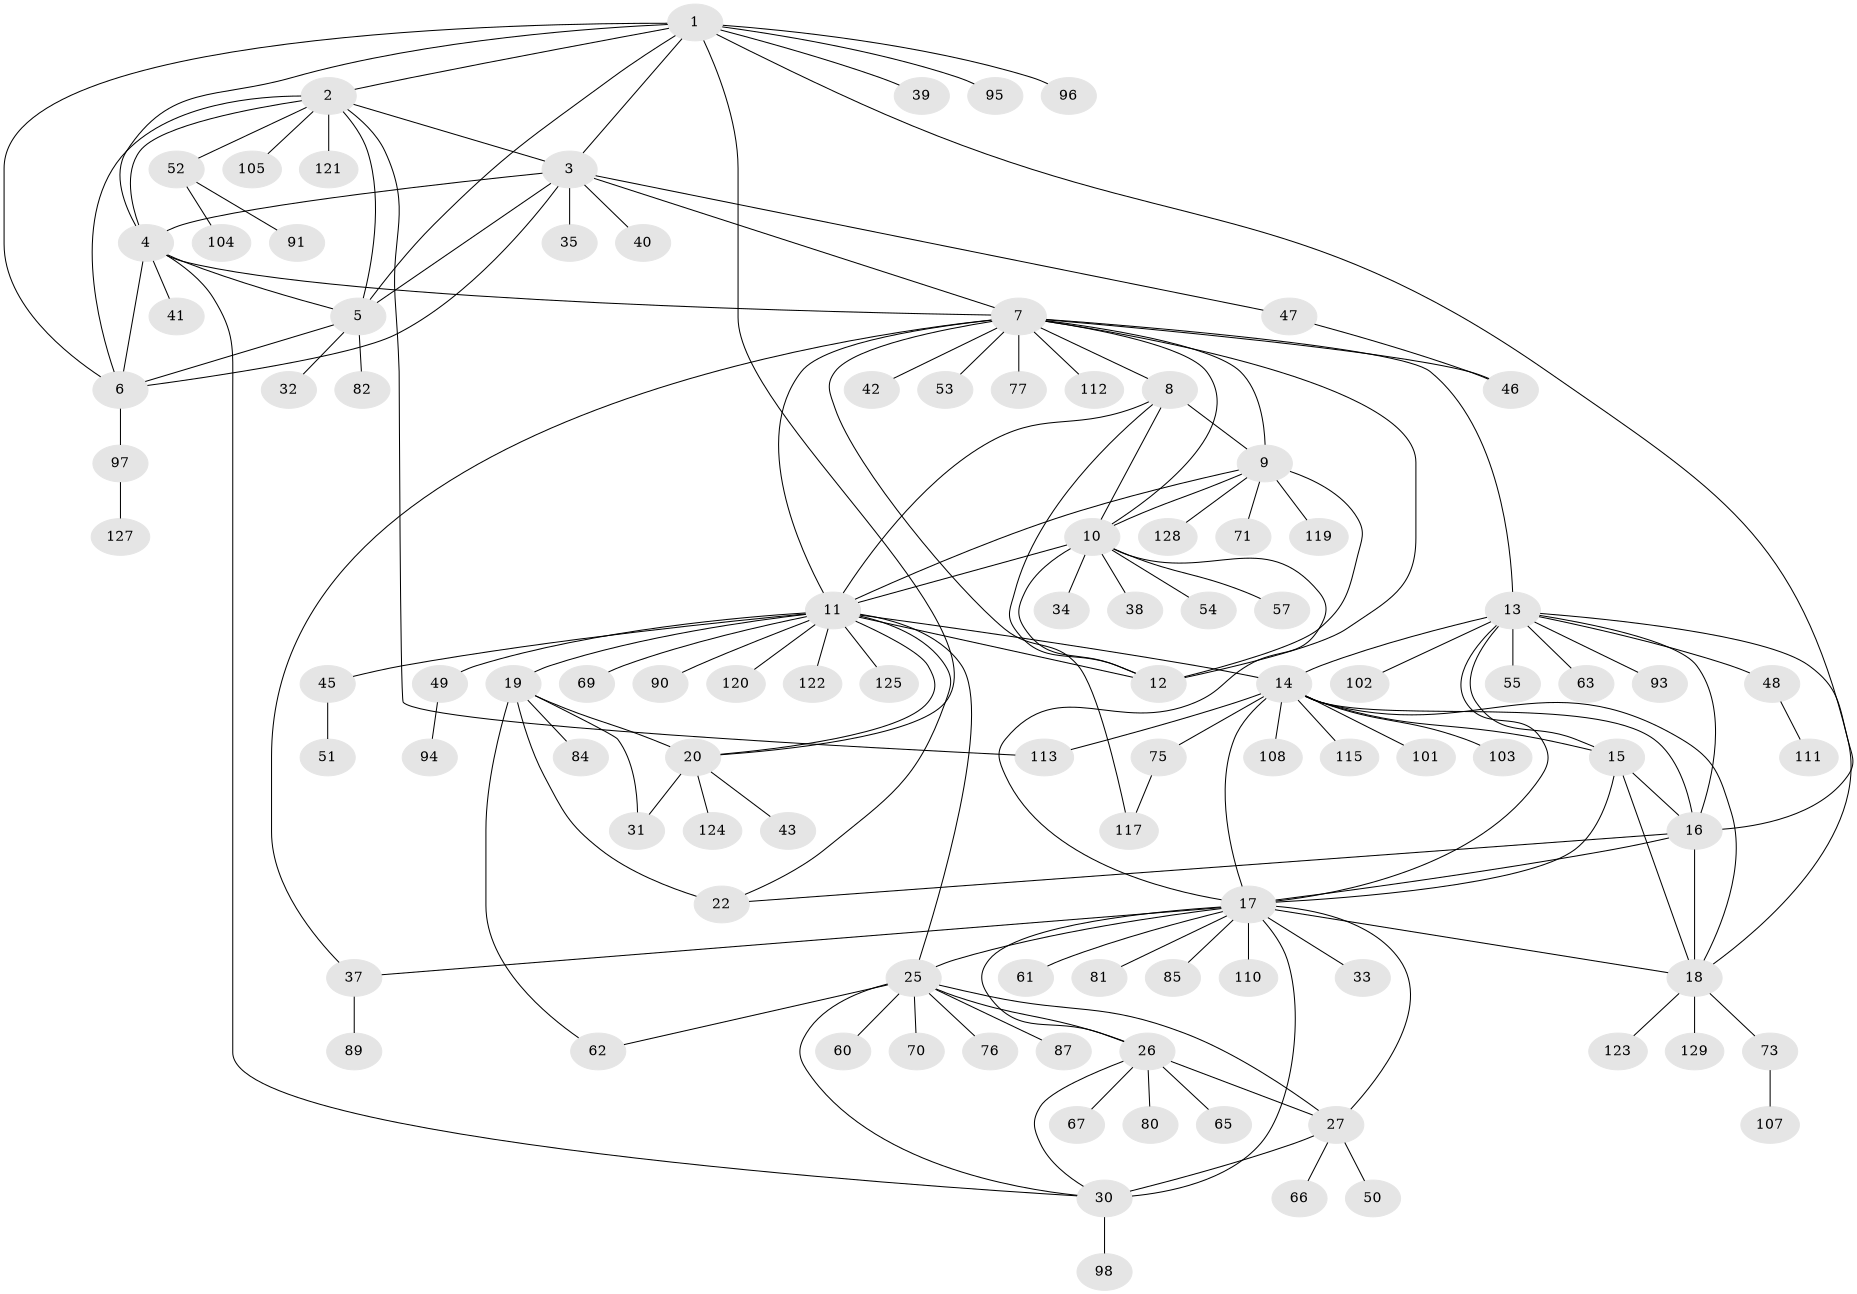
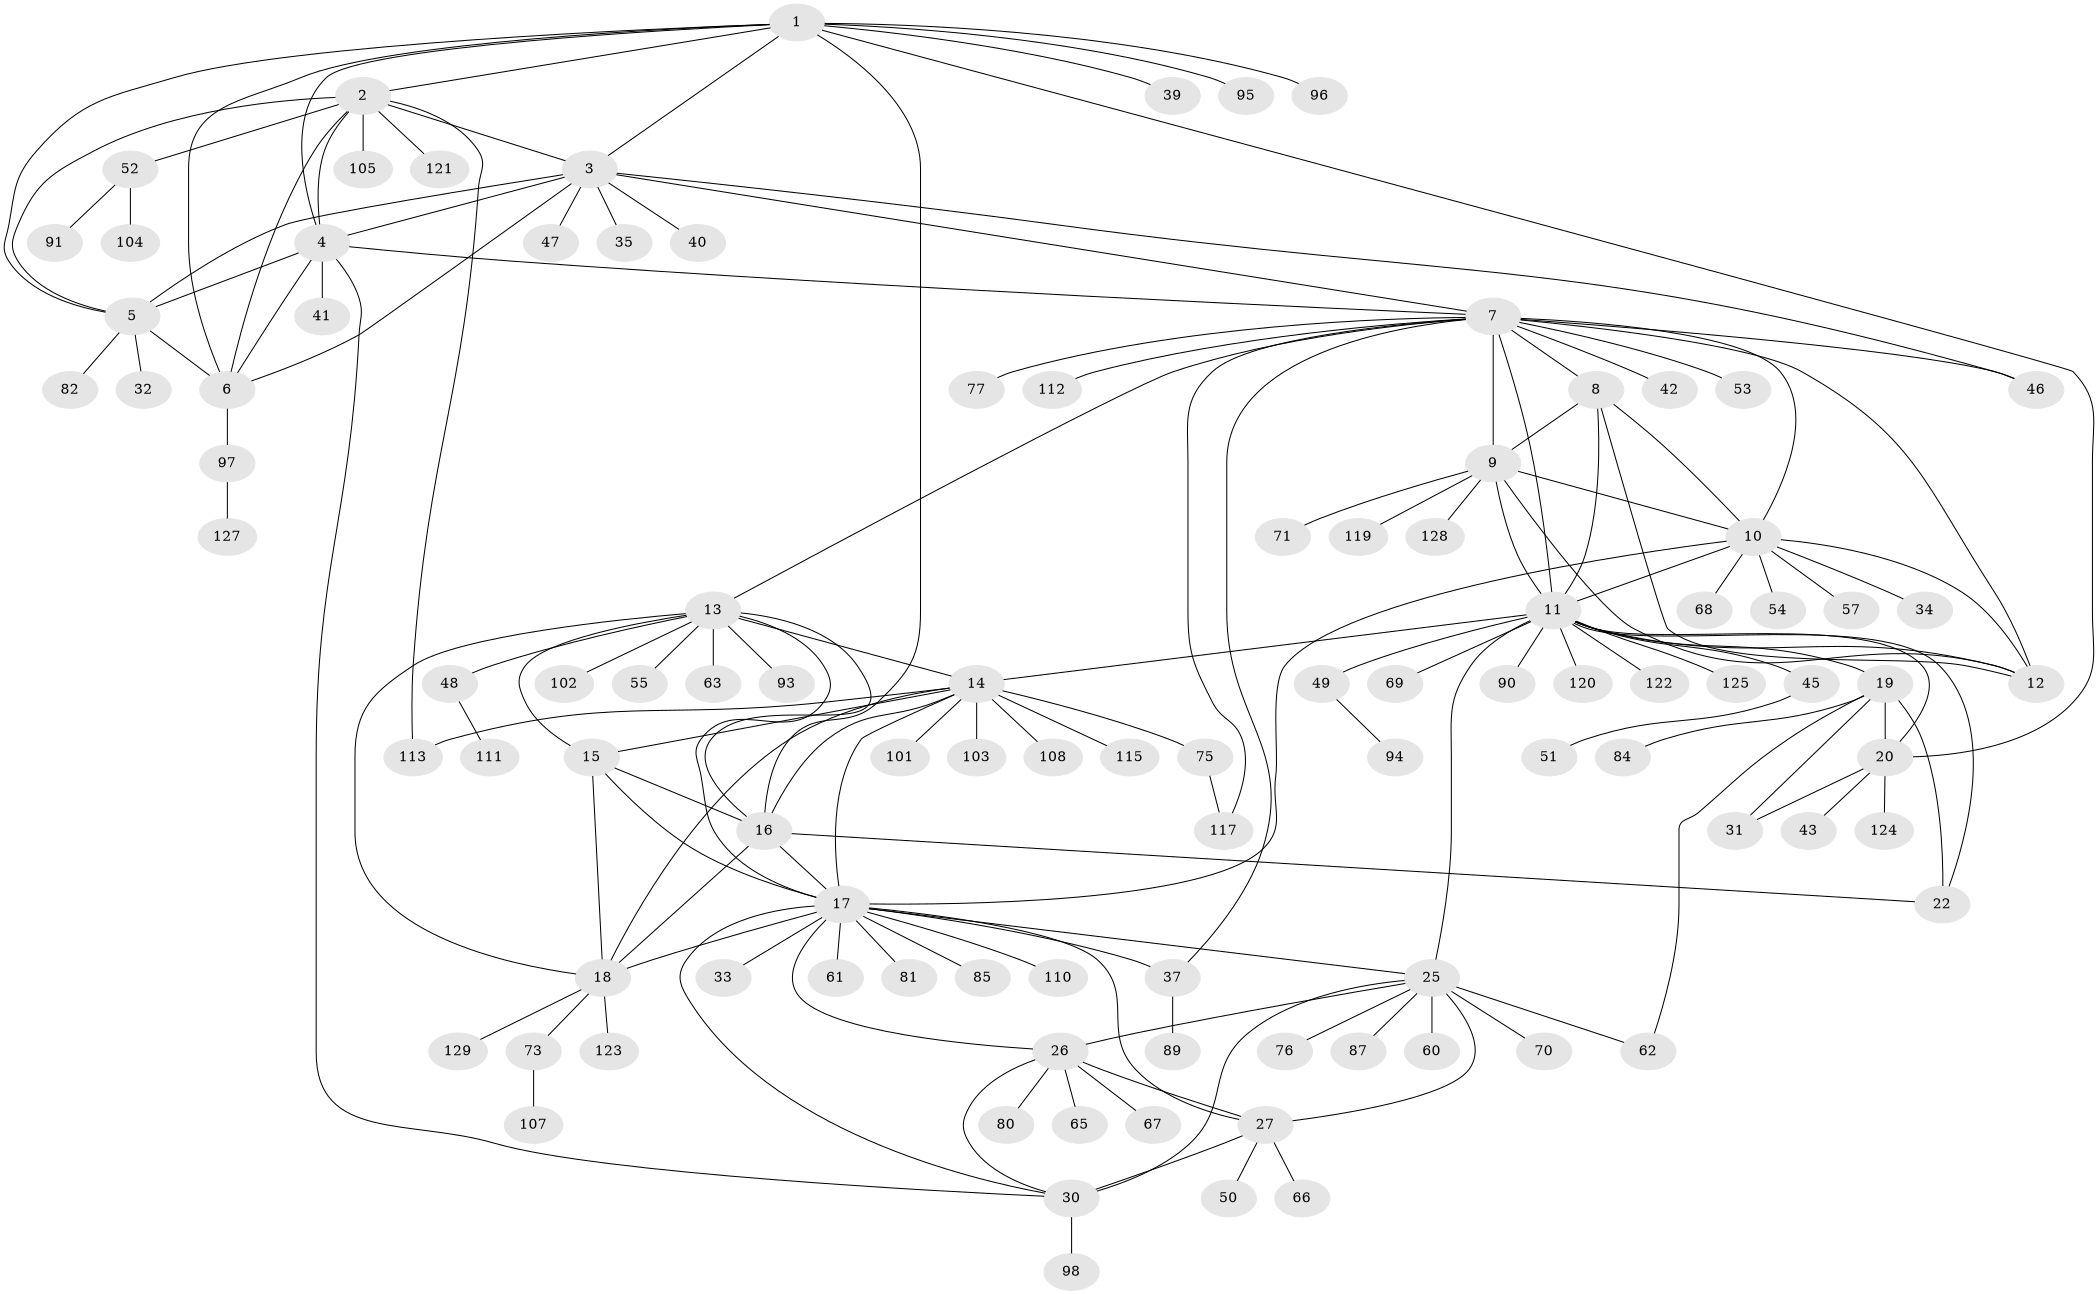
(1402, 350) -> (1319, 255)
(1135, 610) -> (1704, 610)
